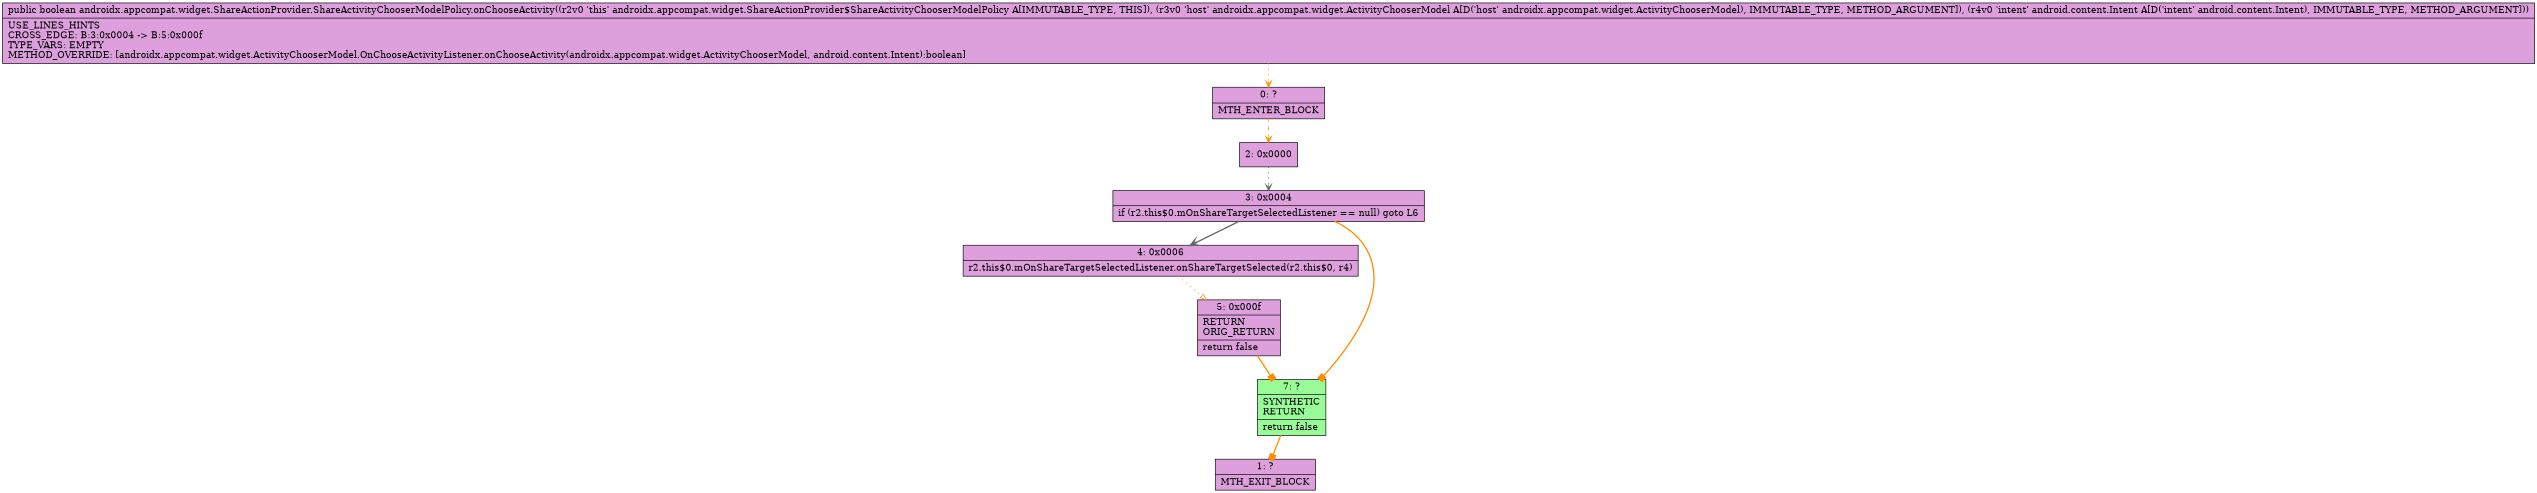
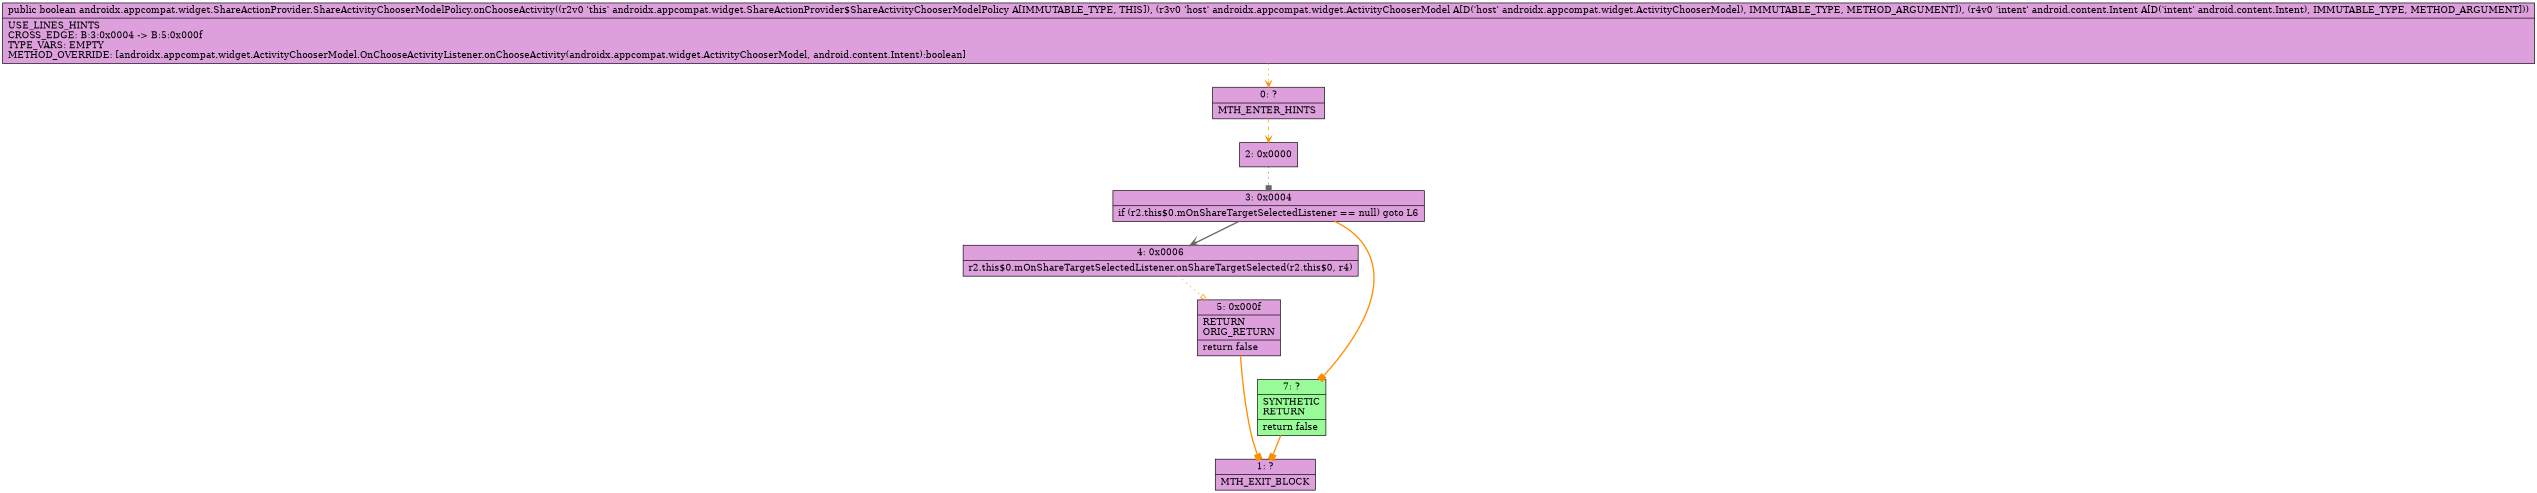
(1269, 111) -> (1267, 111)
(1269, 175) -> (1269, 175)
(1263, 365) -> (1246, 405)
